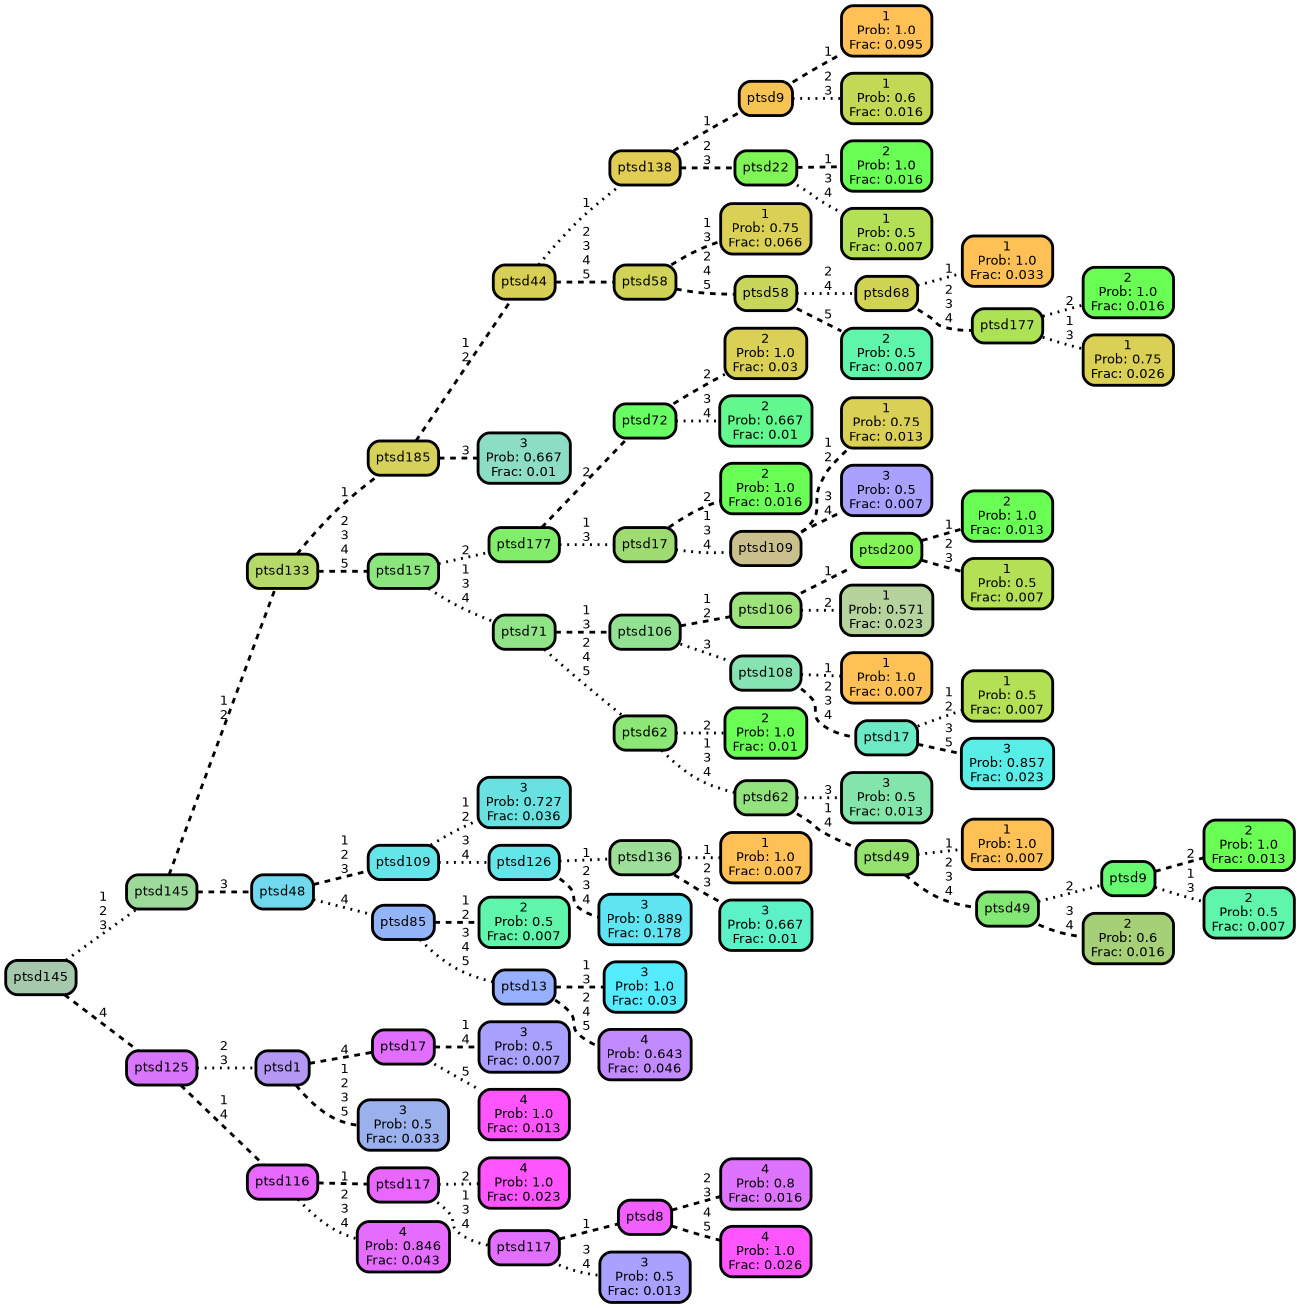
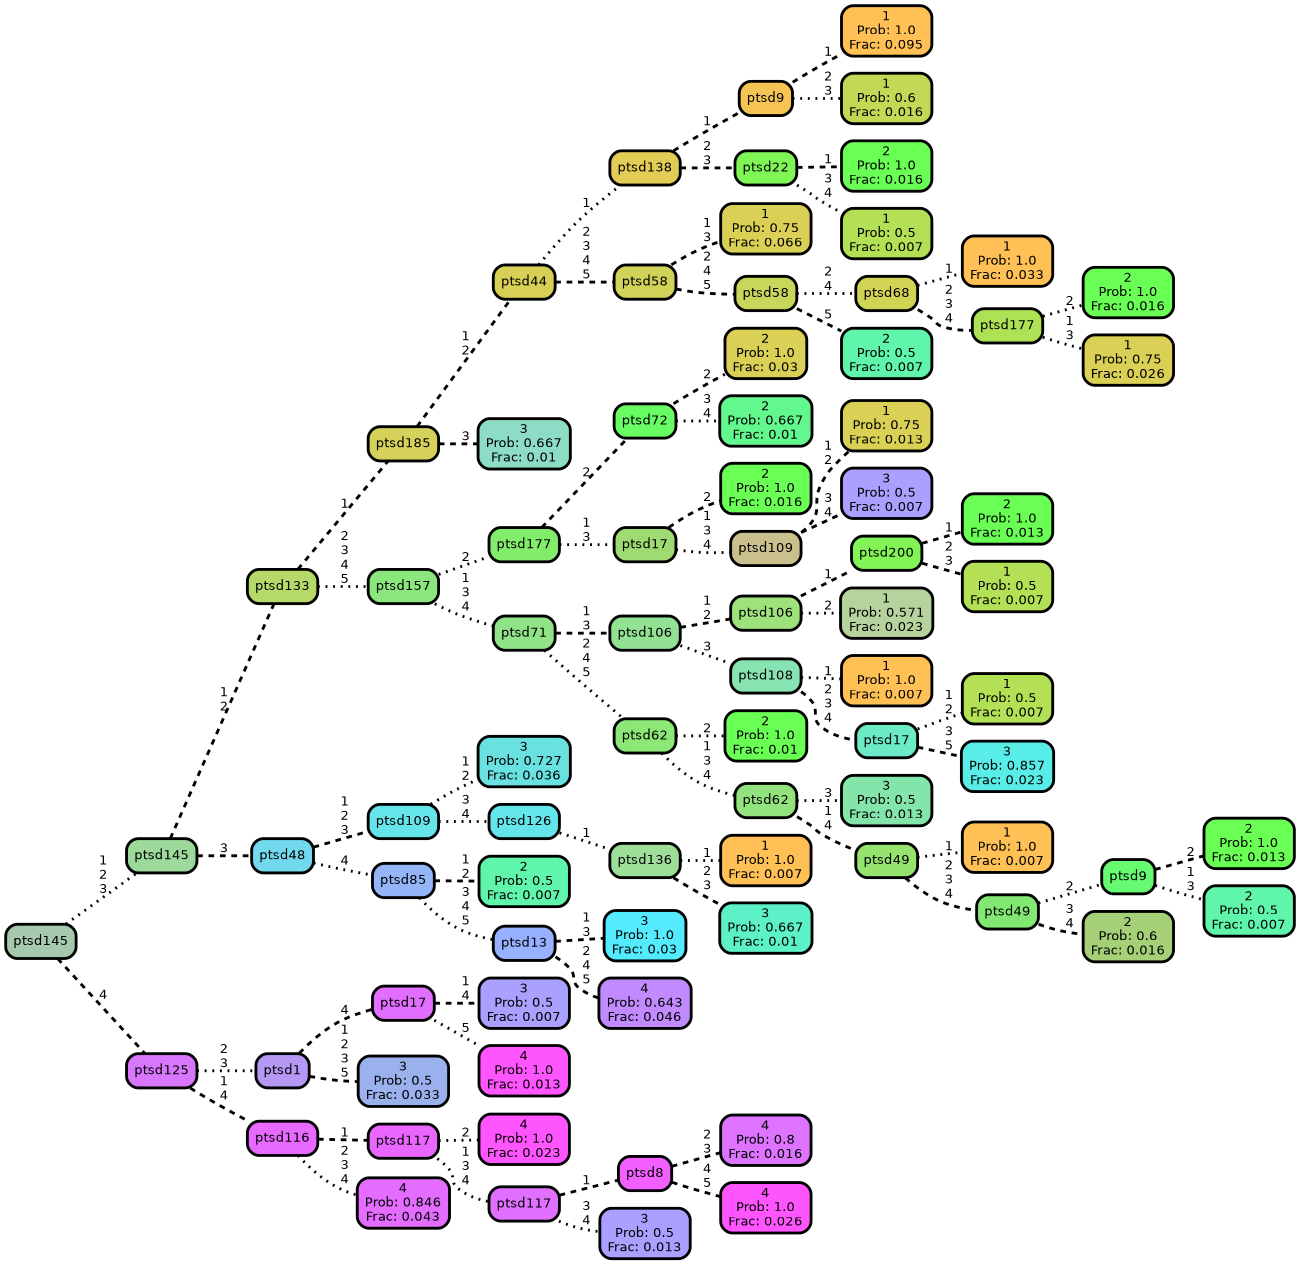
(343, 571) -> (343, 587)
(645, 920) -> none
